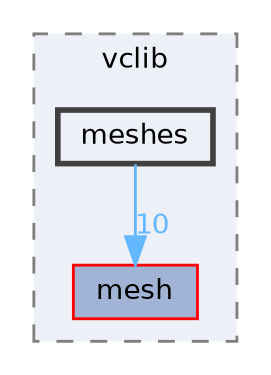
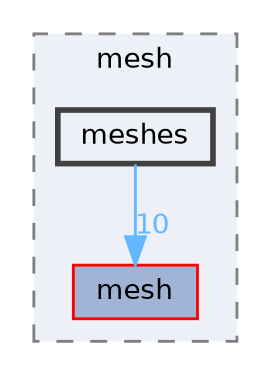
(135, 61) -> (135, 61)
